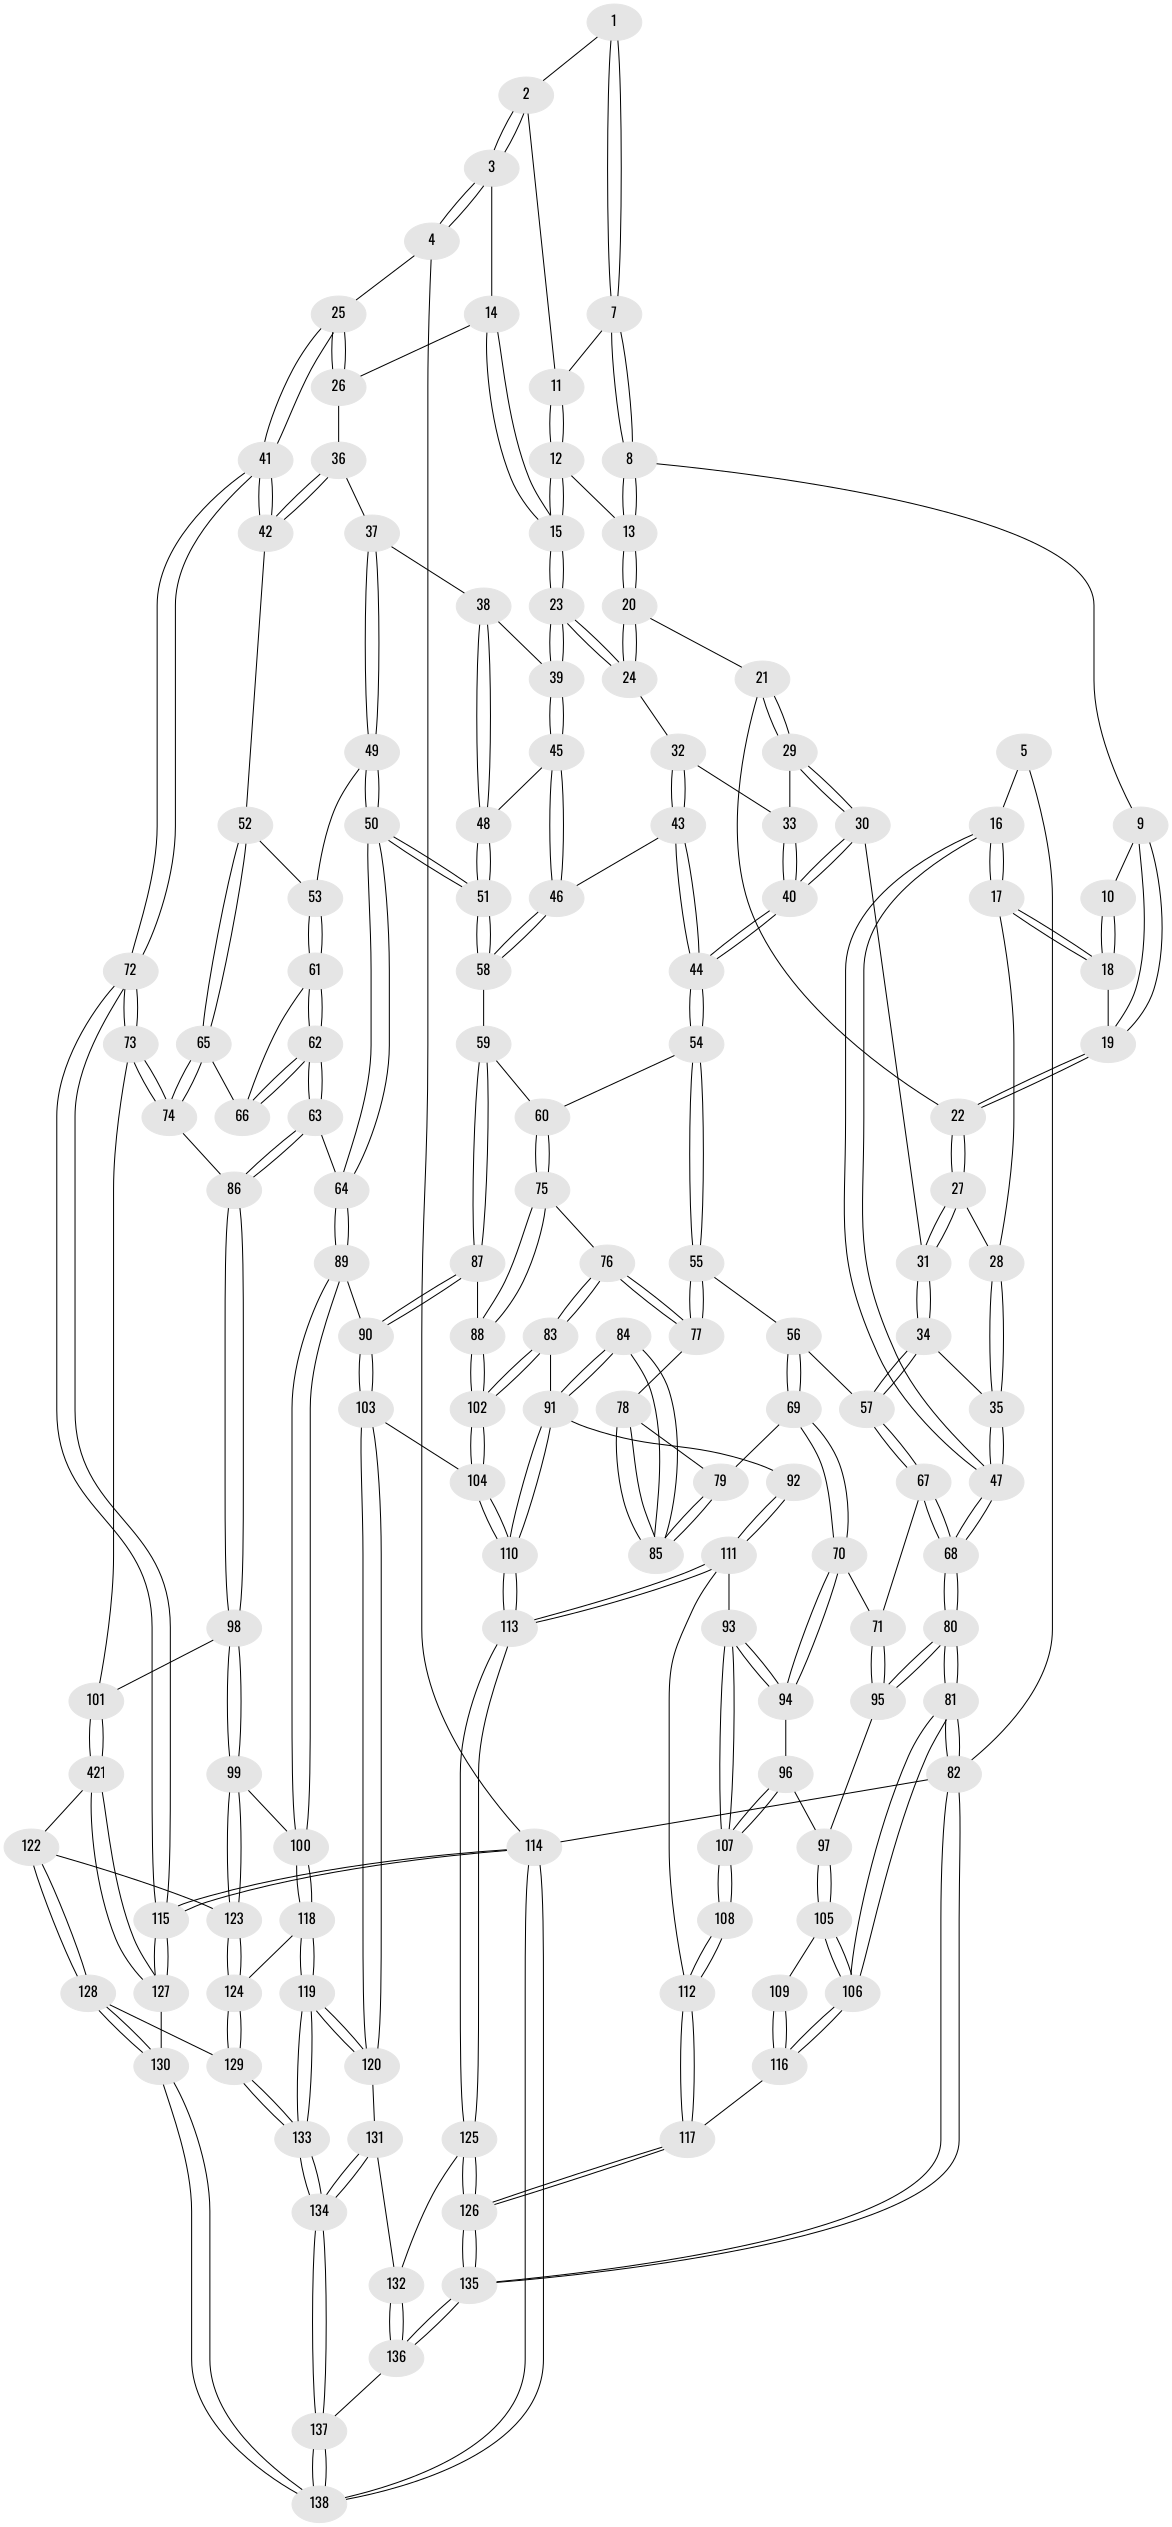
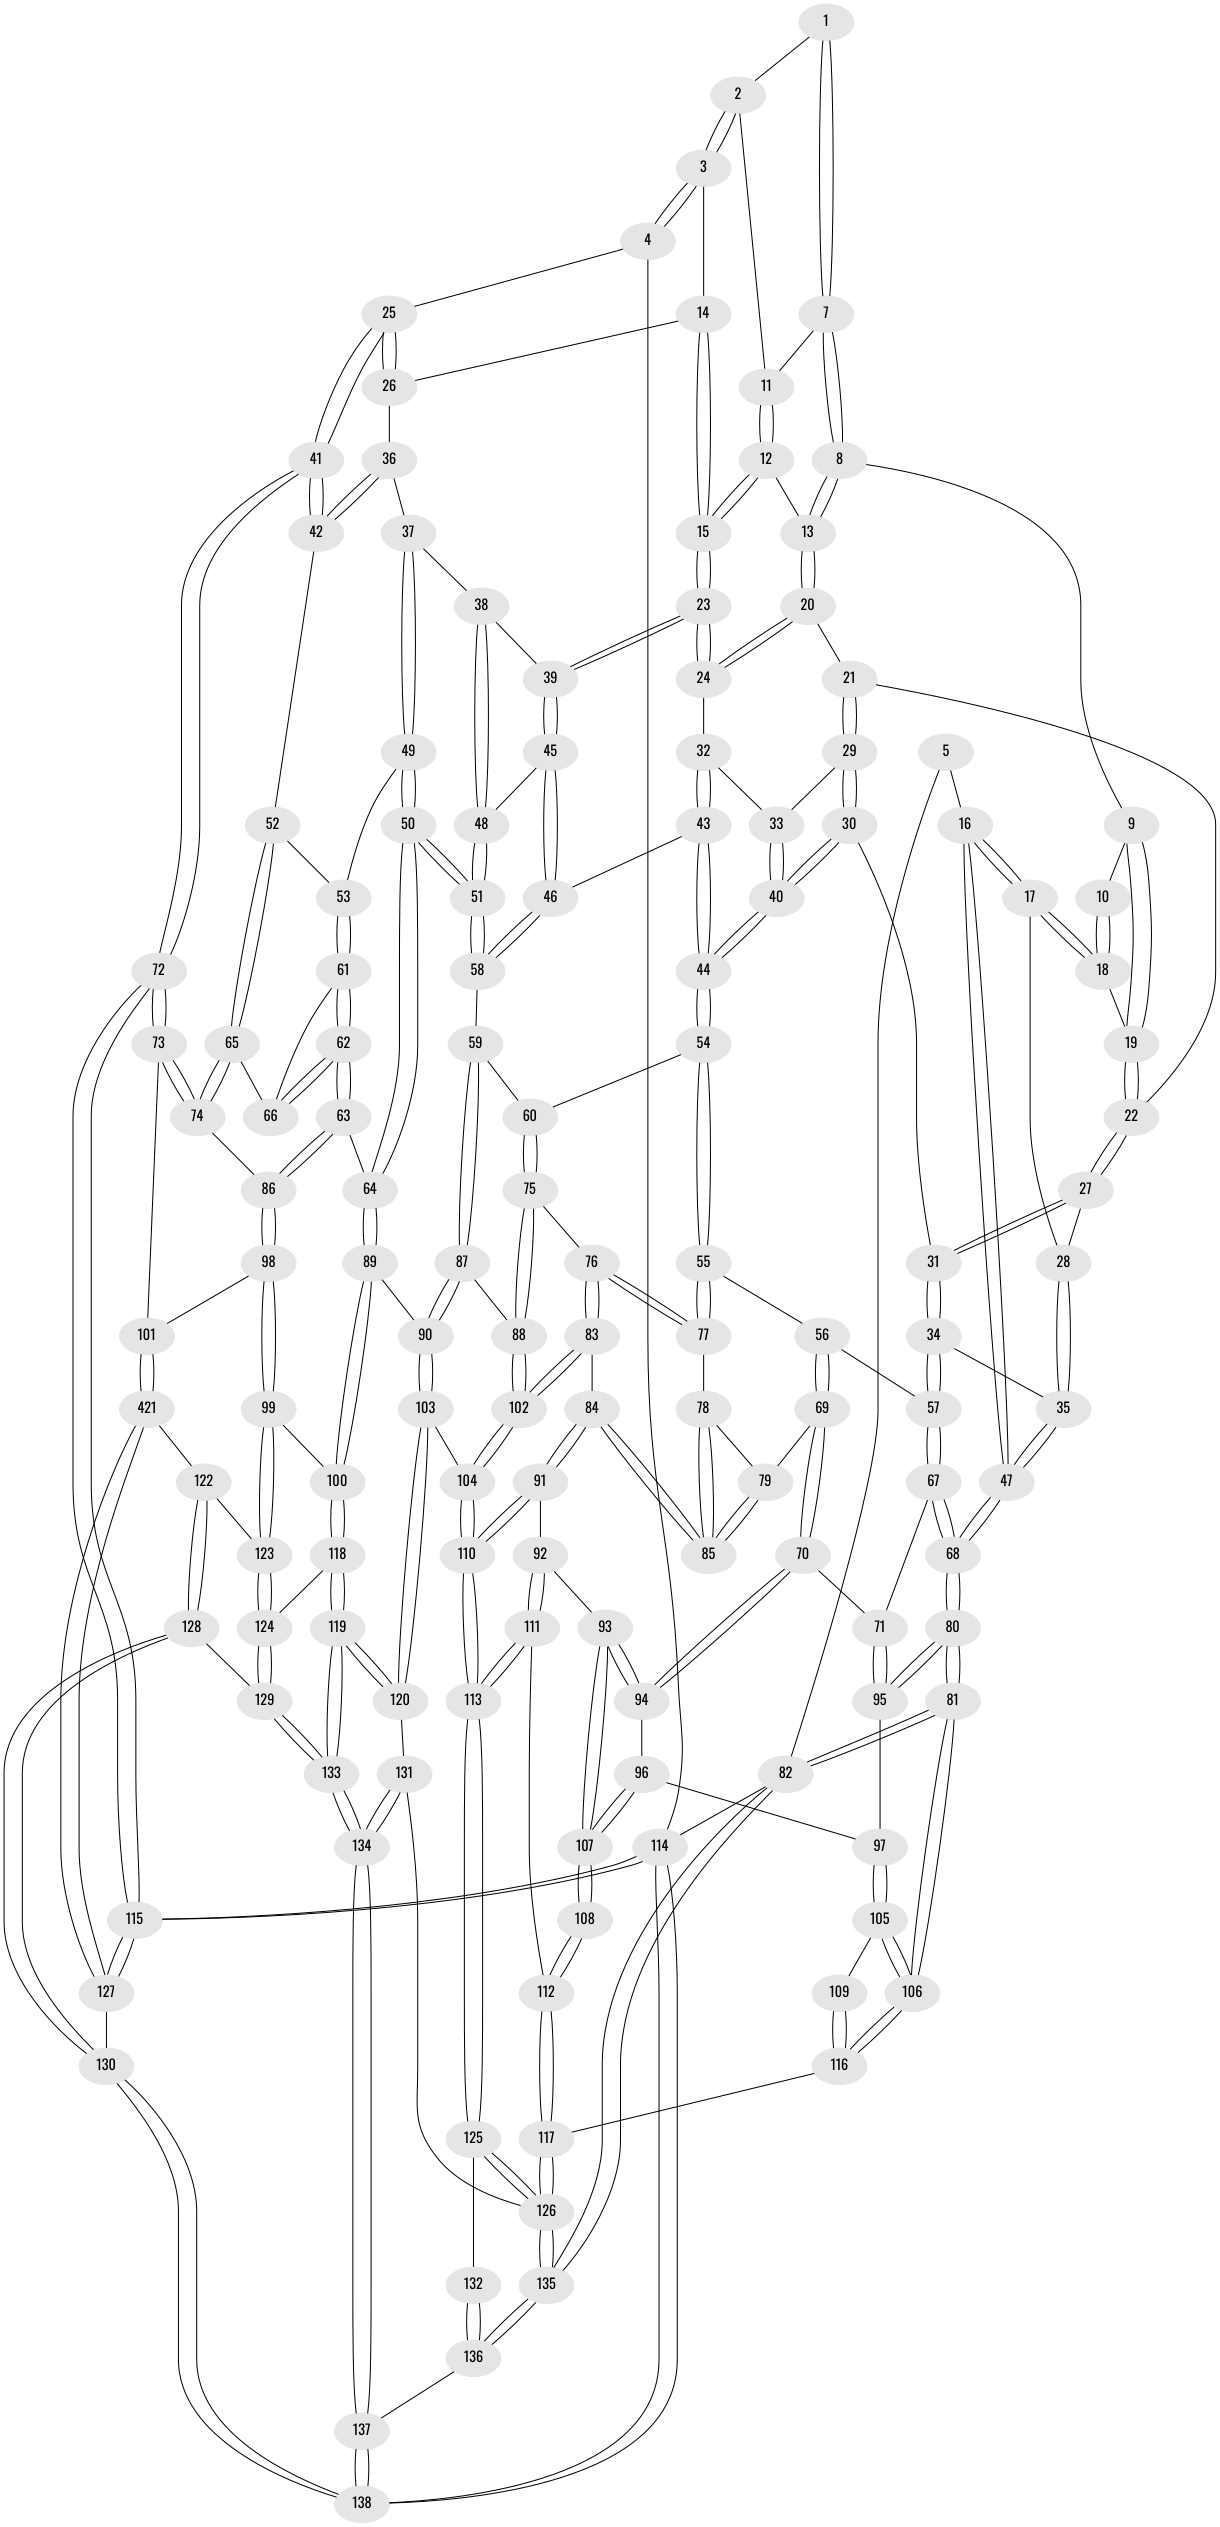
(551, 1373) -> (592, 1373)
(729, 1592) -> (573, 1592)
(386, 2212) -> (418, 2026)
